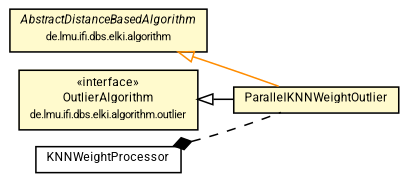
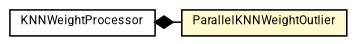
(108, 31) -> none
(108, 99) -> none
